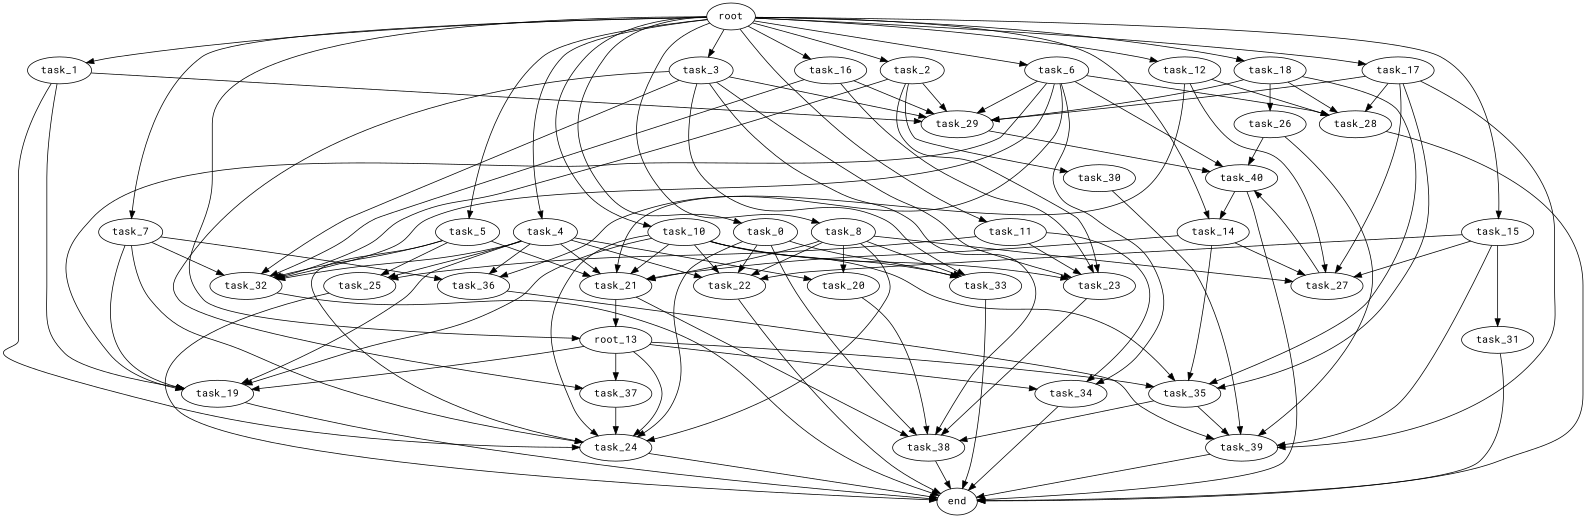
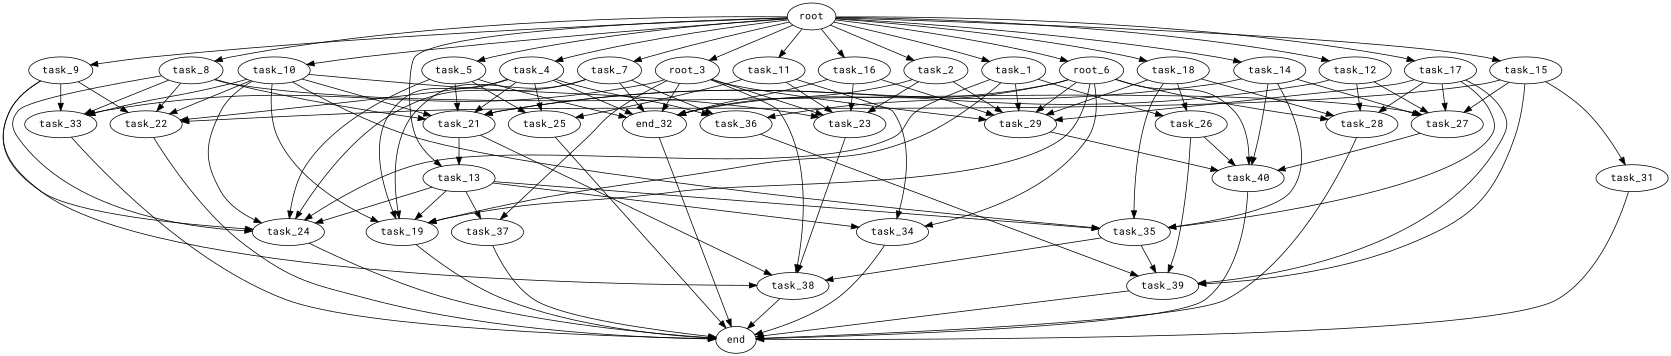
(701, 70) -> (687, 70)
(1057, 70) -> (1092, 70)
none -> (1076, 91)
(1099, 178) -> none
(1229, 202) -> (1262, 121)
(766, 232) -> (61, 70)
(246, 286) -> (654, 124)
(843, 286) -> none
(616, 340) -> (459, 178)
(616, 417) -> (586, 317)
